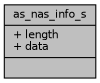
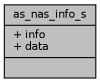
(36, 35) -> (30, 35)
